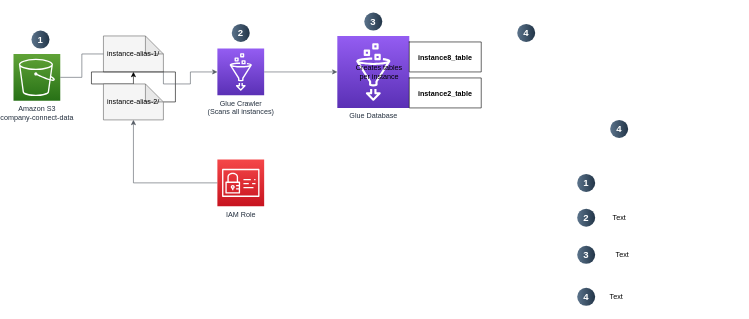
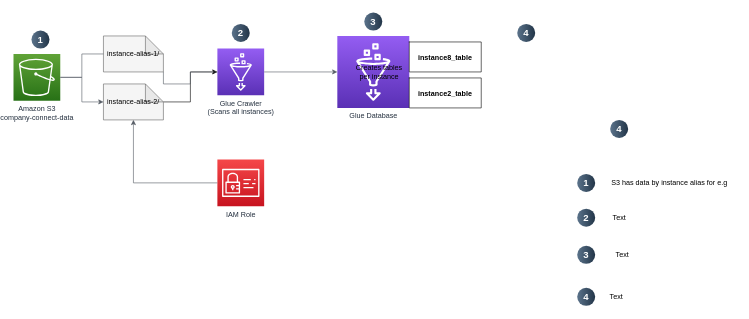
(214, 72) -> (216, 72)
(176, 87) -> (191, 102)
none -> (98, 102)
none -> (671, 183)
